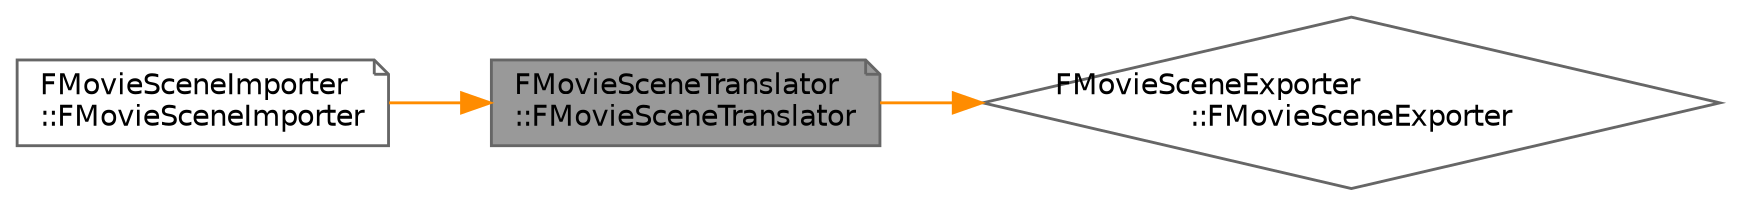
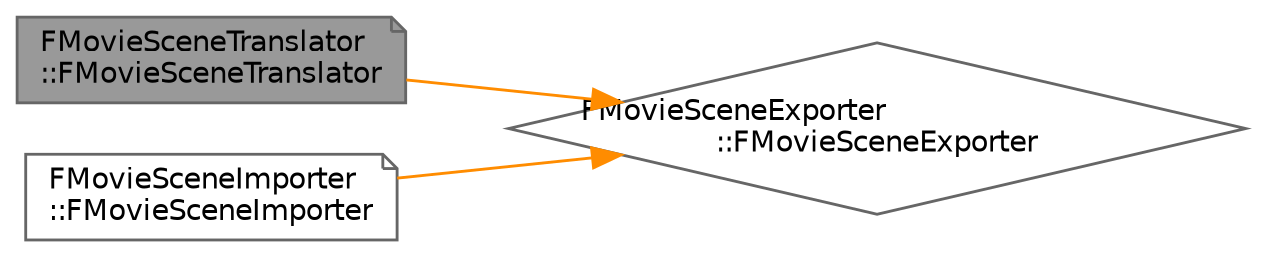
(425, 103) -> (495, 168)
